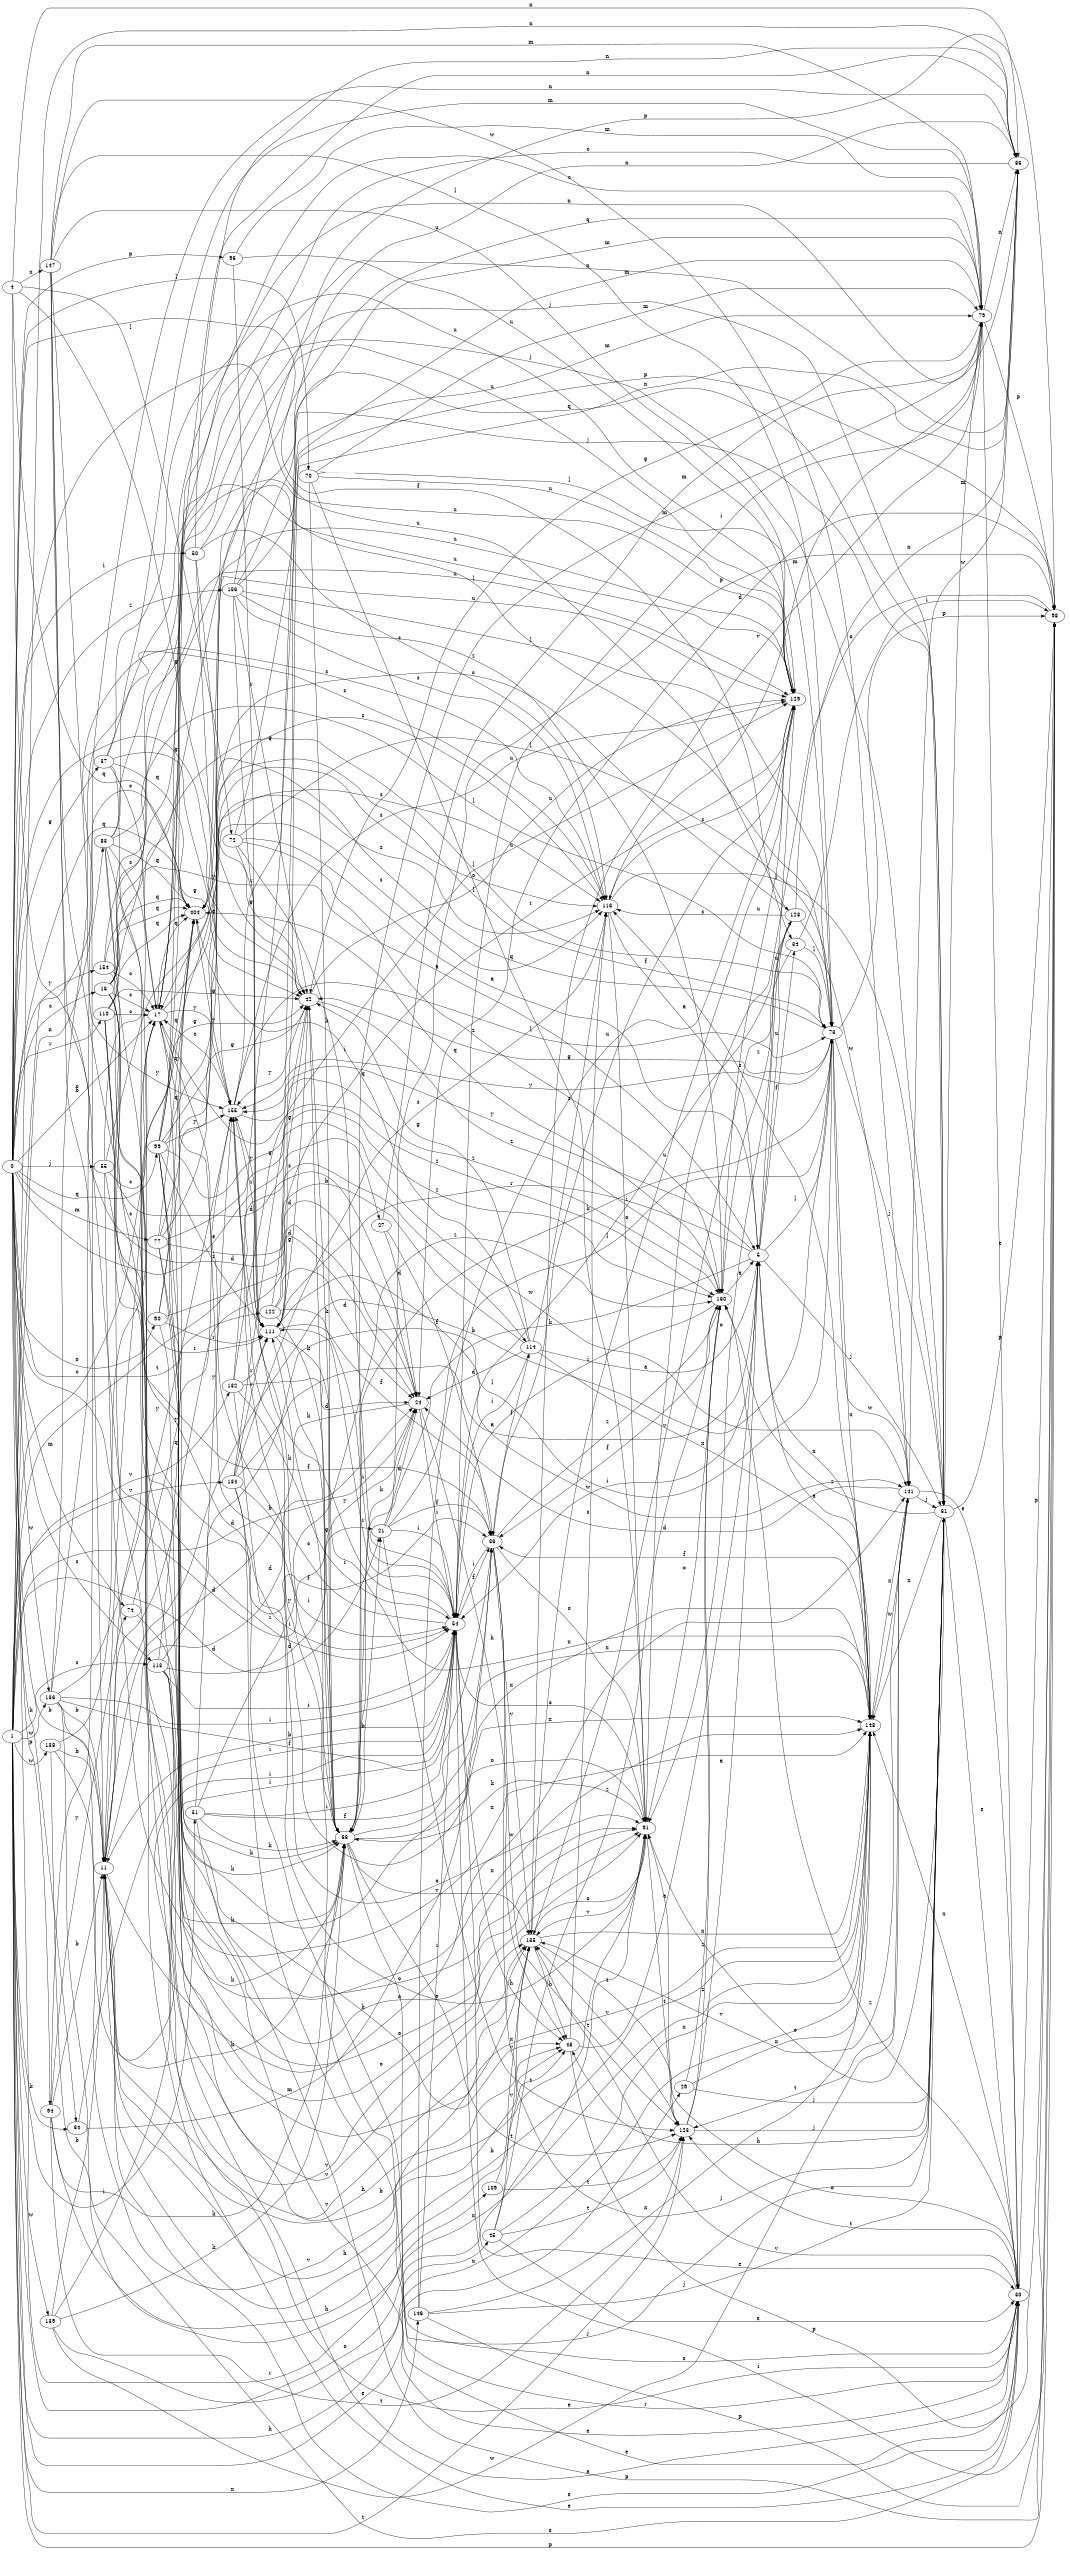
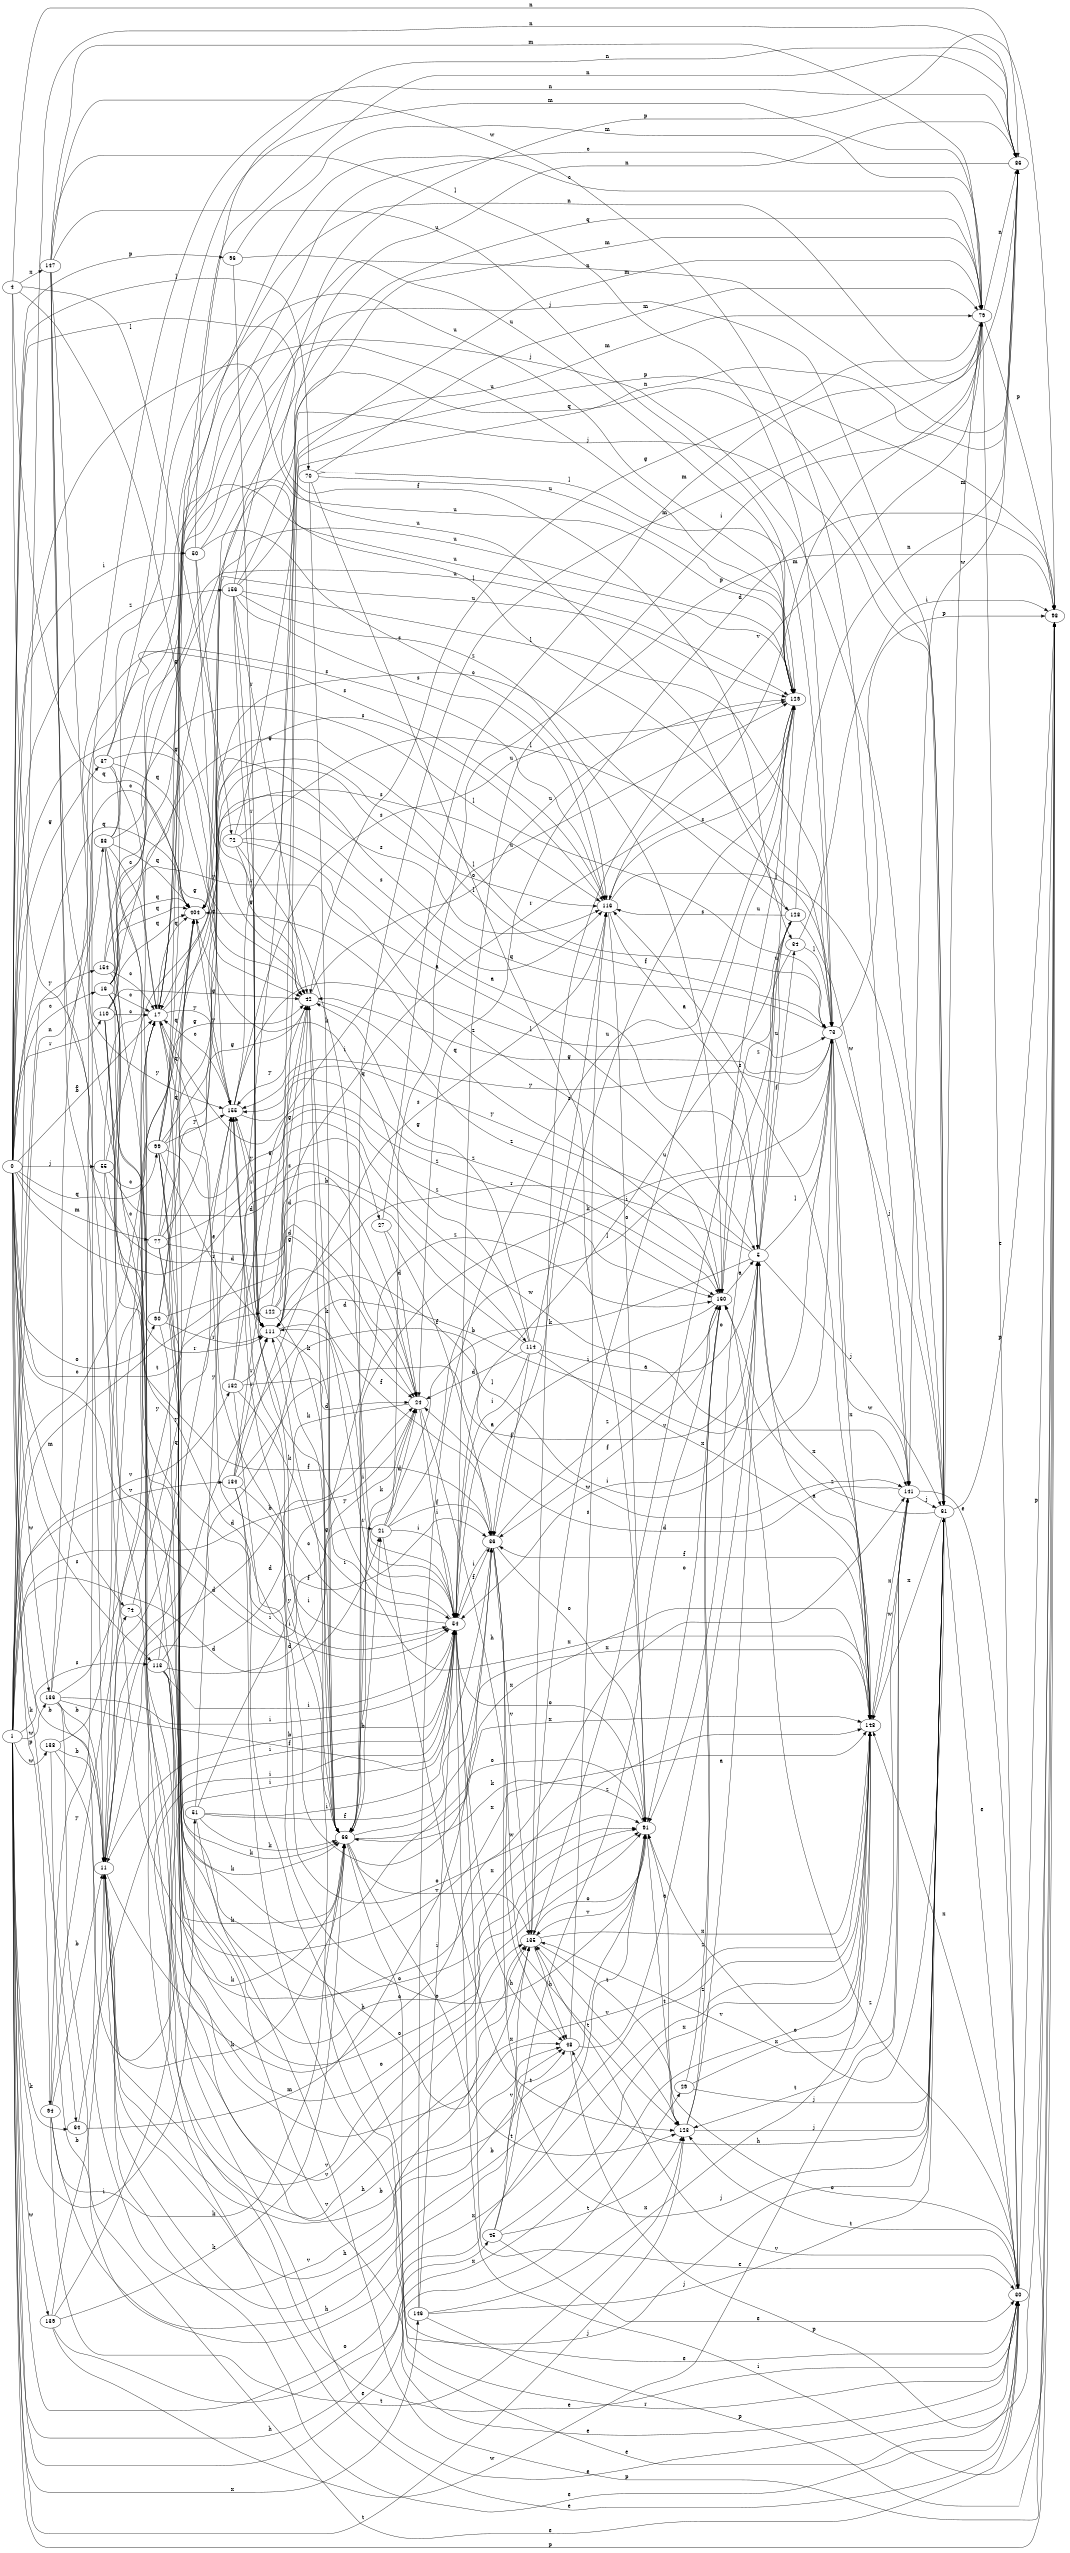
none -> (251, 833)
(707, 1109) -> none
(510, 1432) -> (513, 1443)
(492, 2188) -> none
